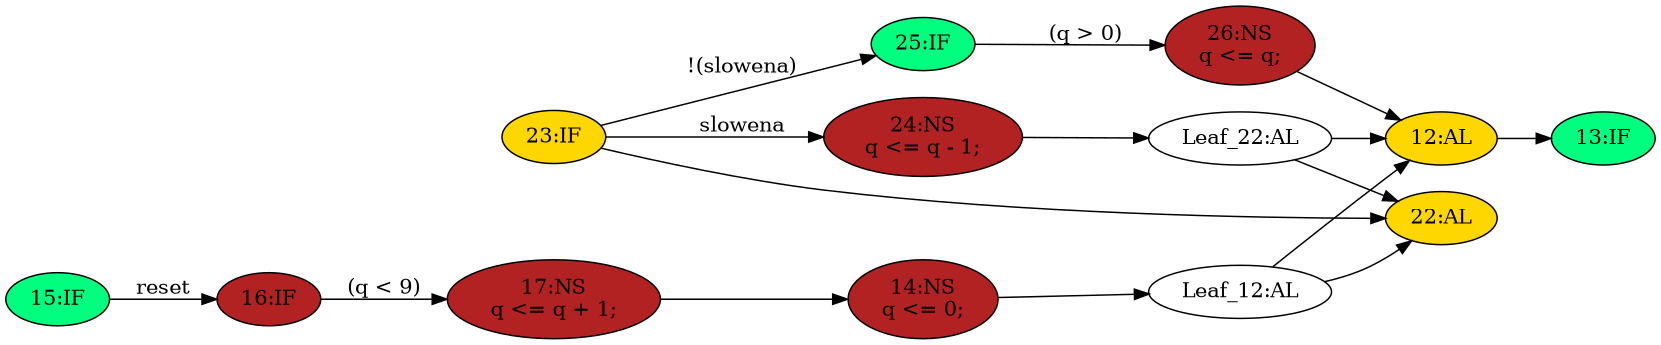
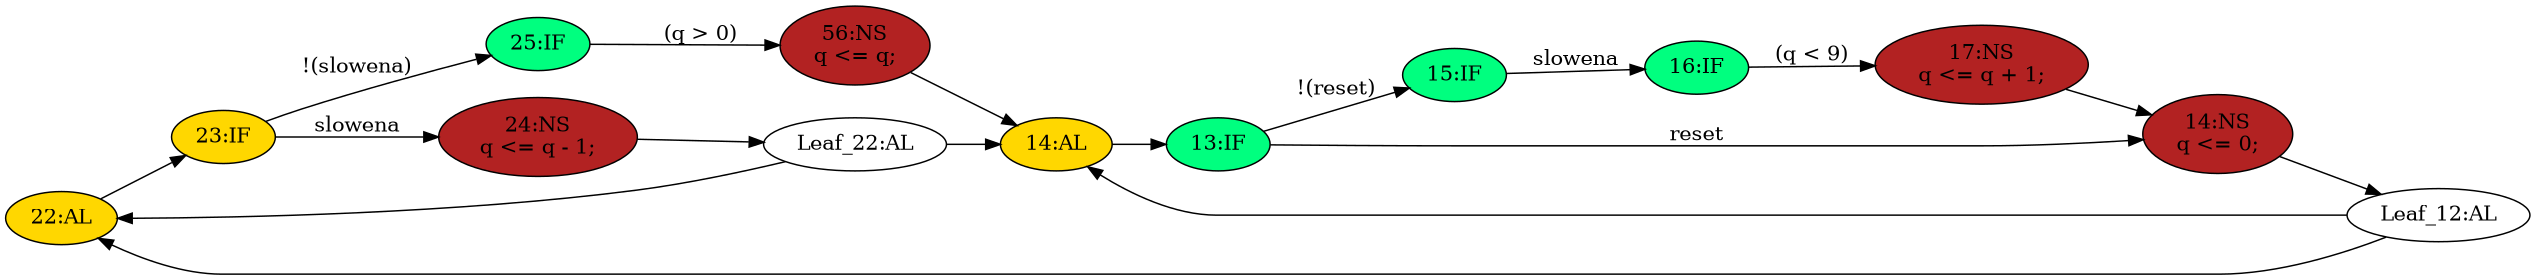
(1240, 46) -> (855, 46)
none -> (1329, 112)
(1441, 138) -> (1056, 144)
none -> (1699, 146)
(984, 205) -> (136, 181)
(163, 288) -> (1576, 60)
(269, 299) -> (1697, 68)
